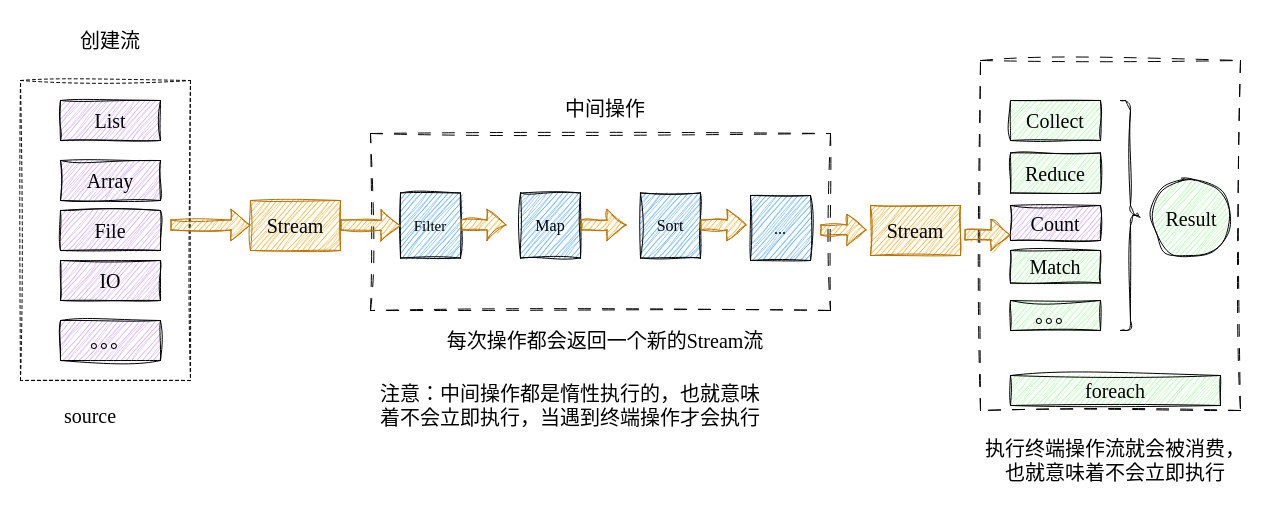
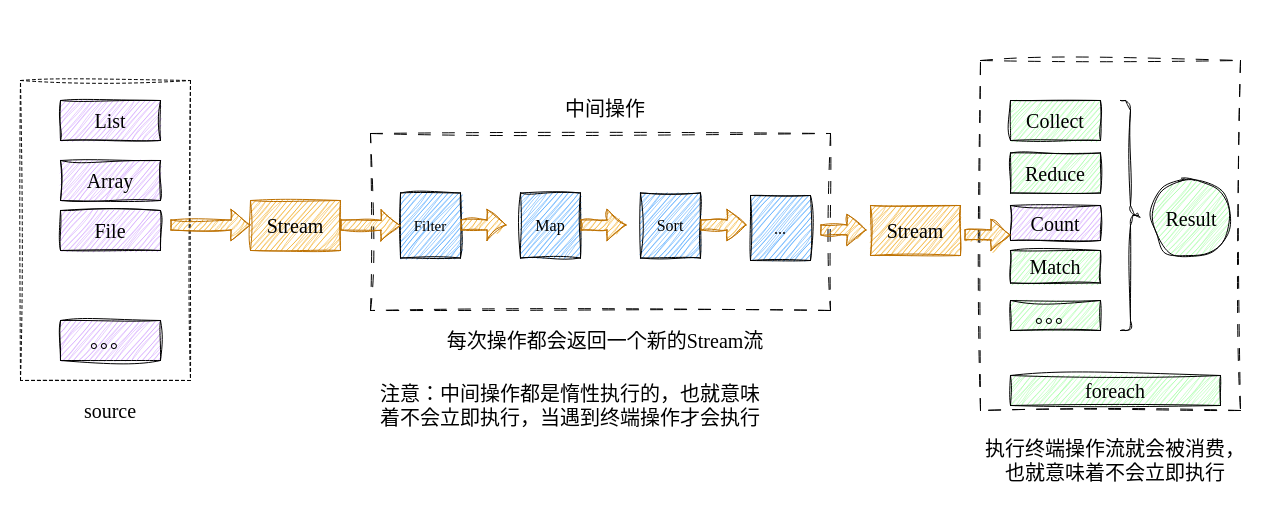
(111, 41) -> none
(111, 281) -> none
(91, 416) -> (111, 411)
